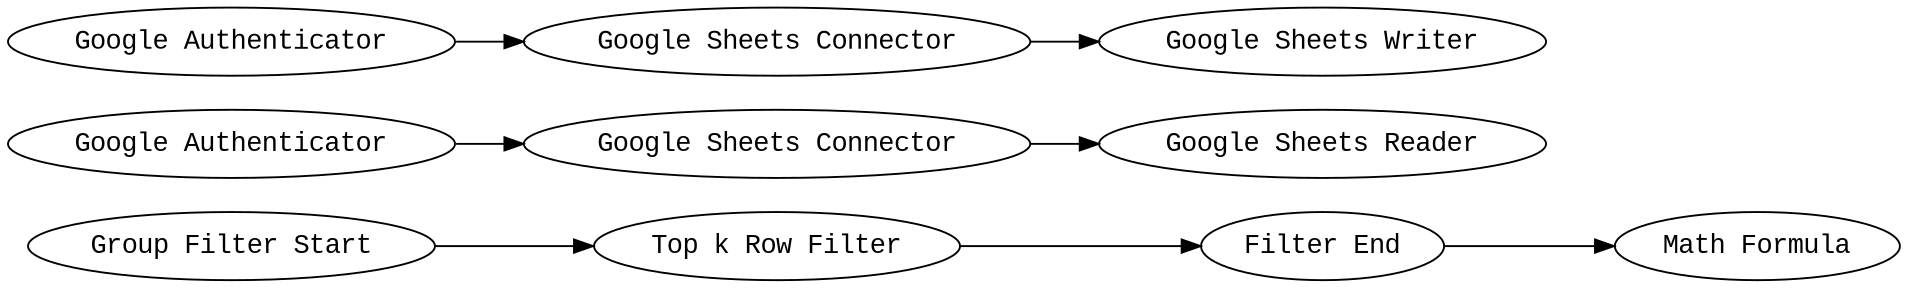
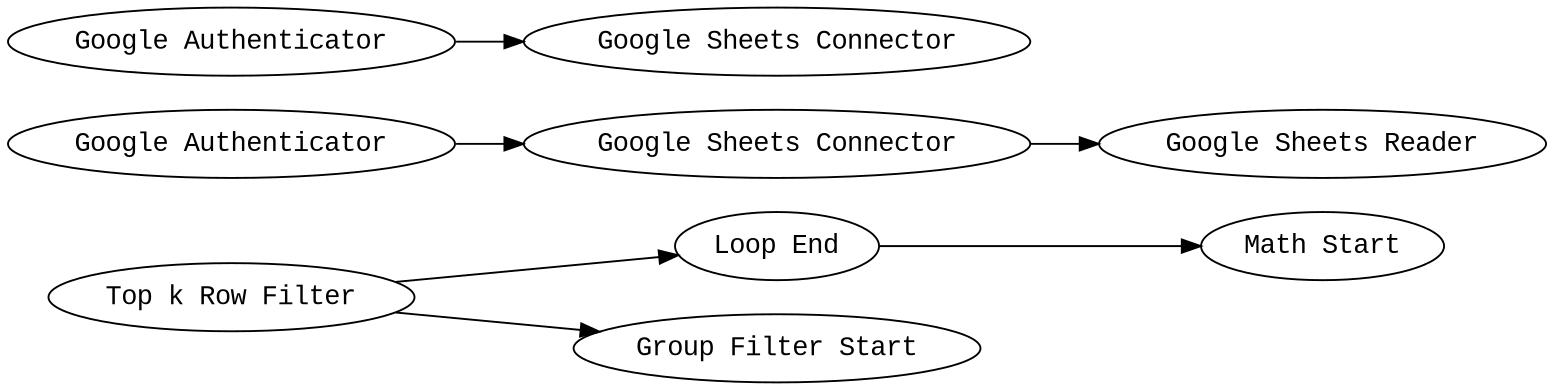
(1323, 42) -> none
(504, 246) -> (488, 321)
(1323, 246) -> (777, 246)
(1757, 246) -> (1323, 246)
